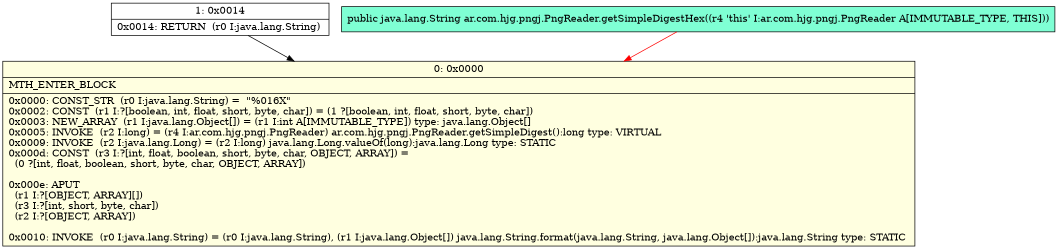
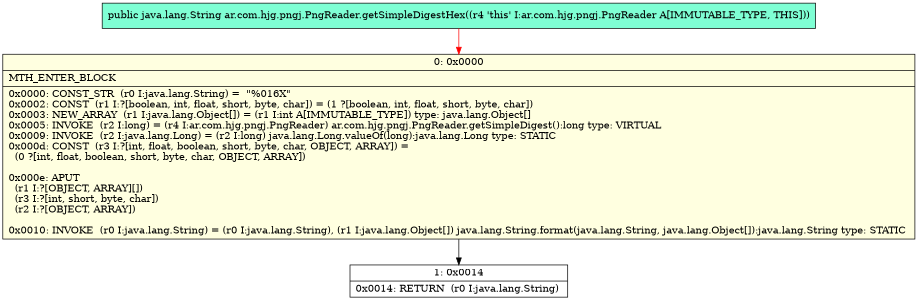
(268, 47) -> (459, 248)
